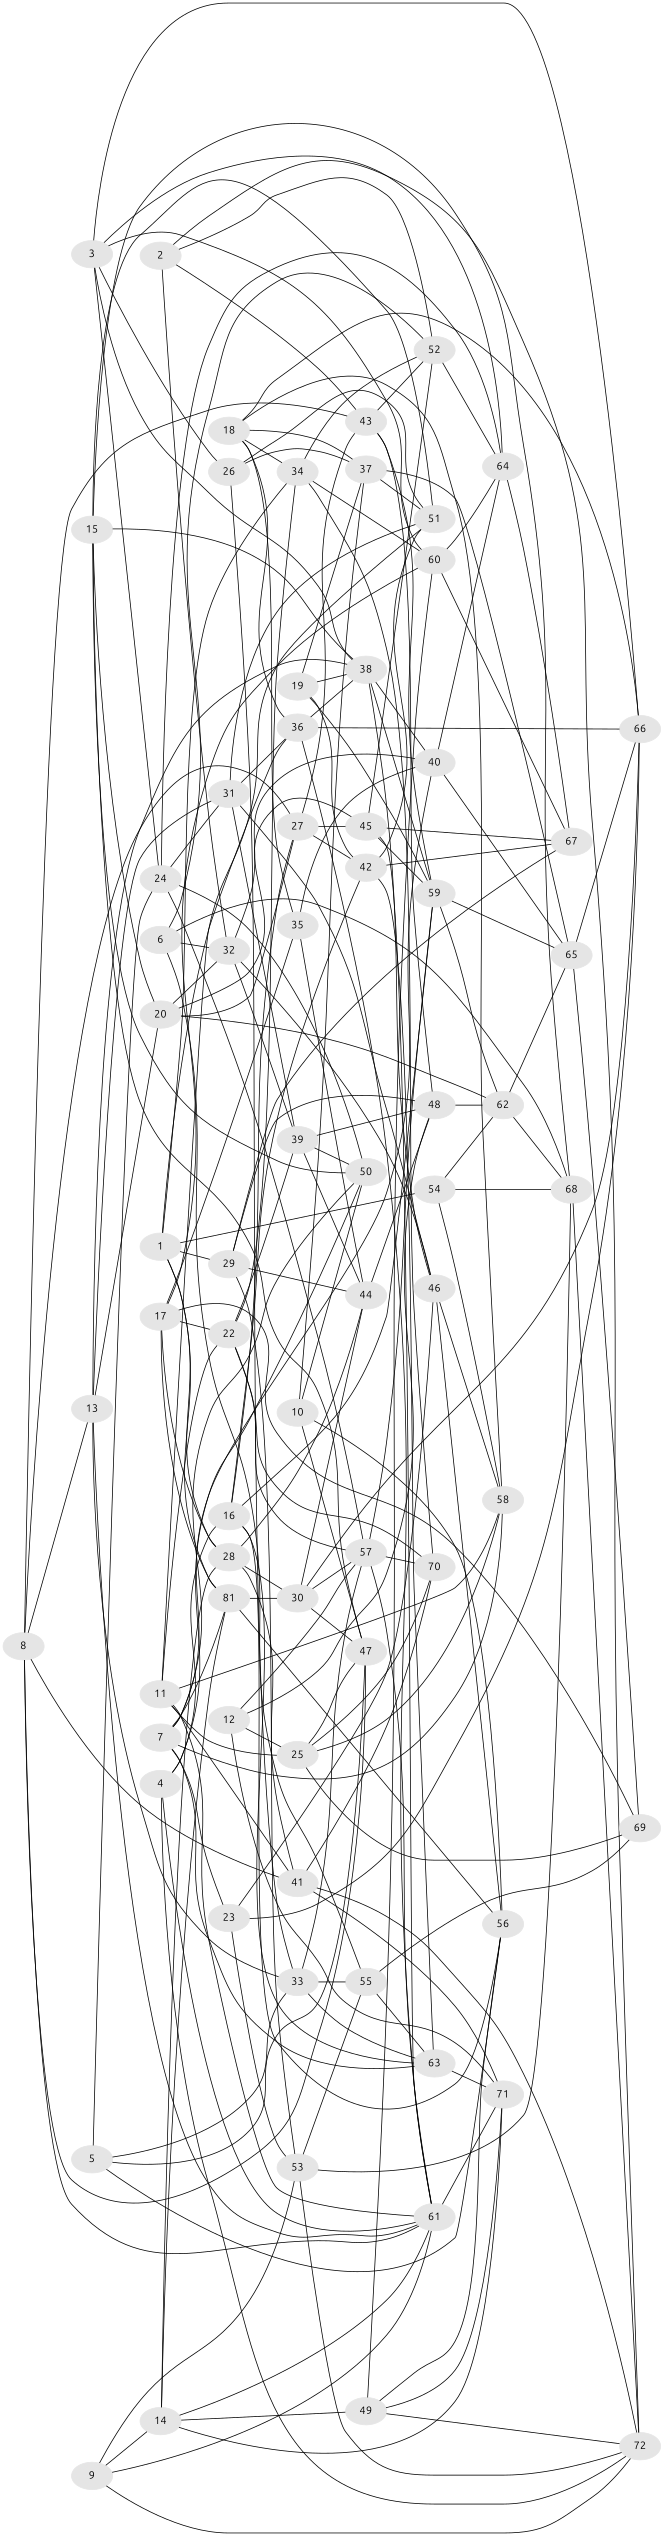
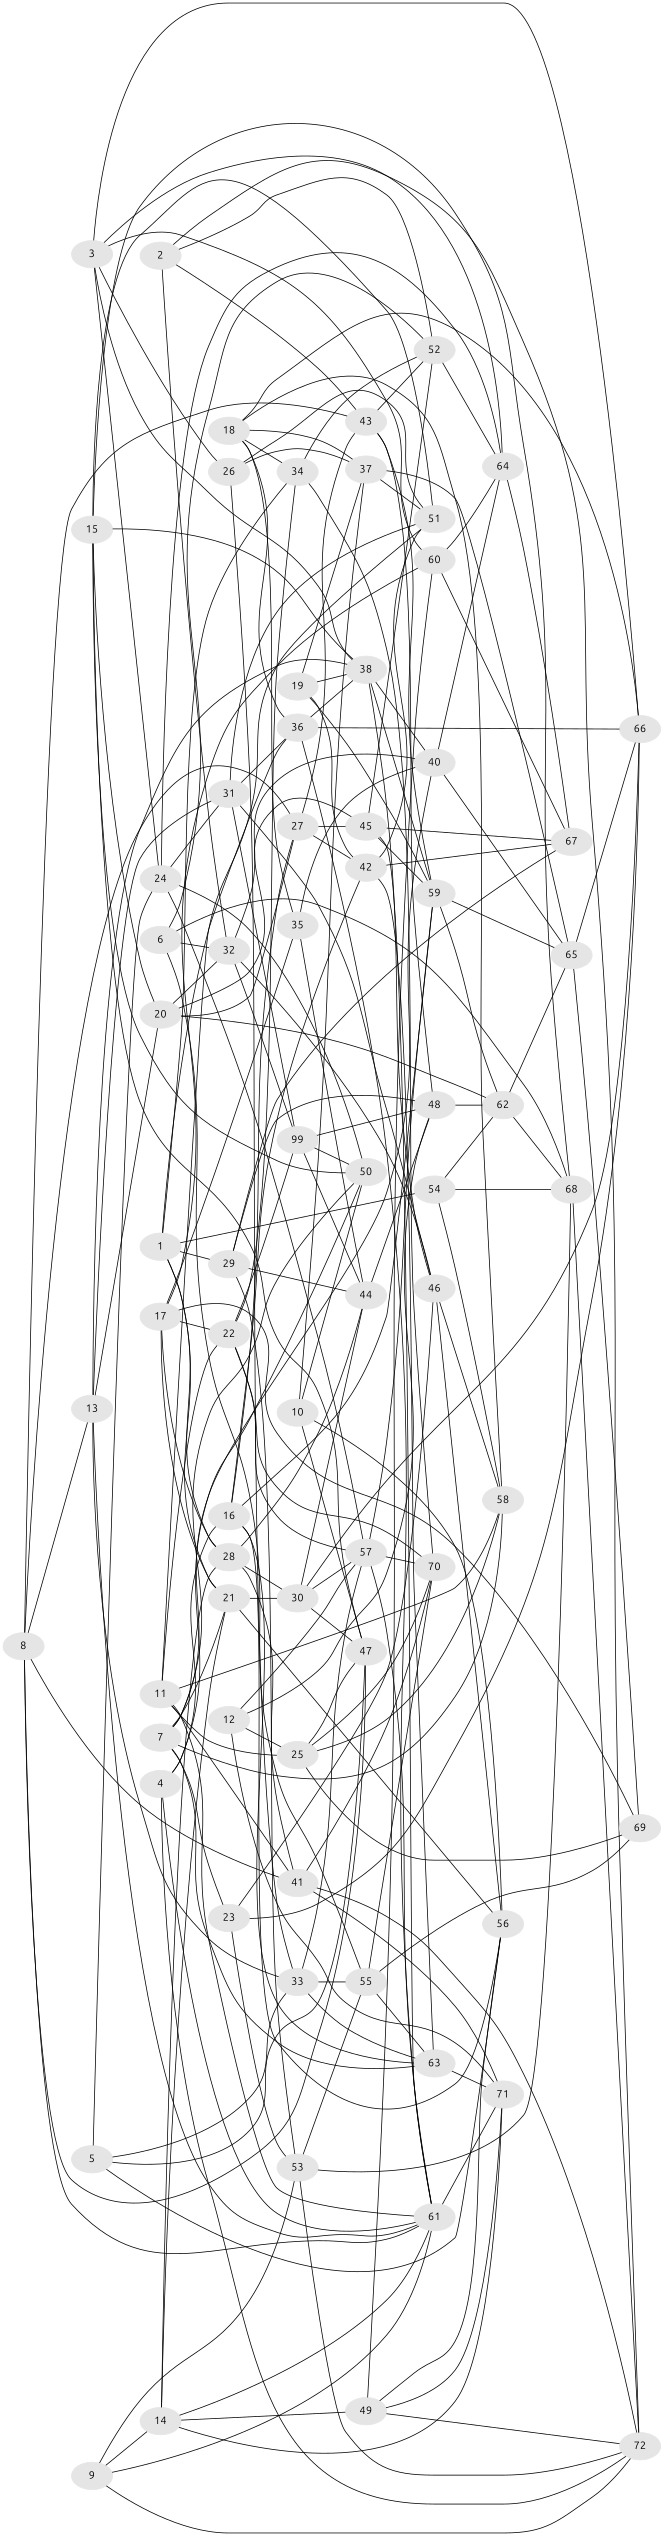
(366, 516) -> none
(298, 1140) -> (298, 1140)
(229, 1598) -> (229, 1598)
none -> (385, 1871)
